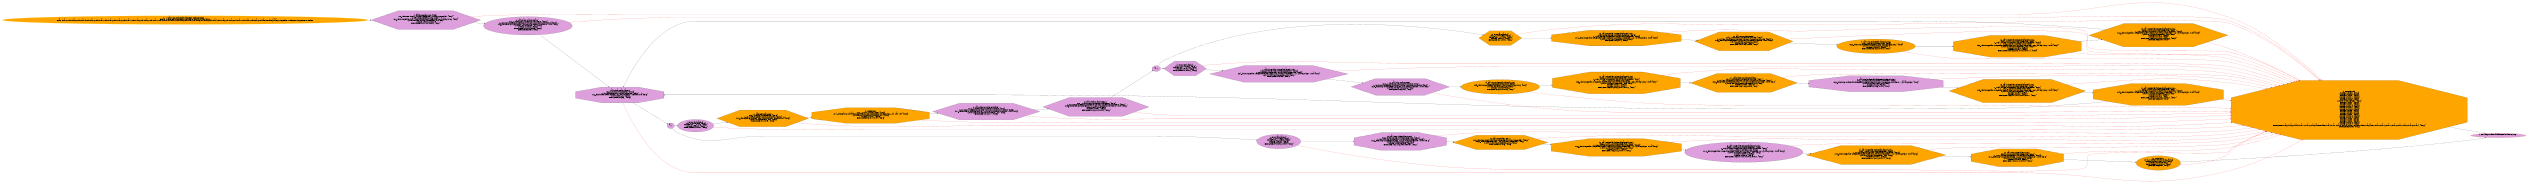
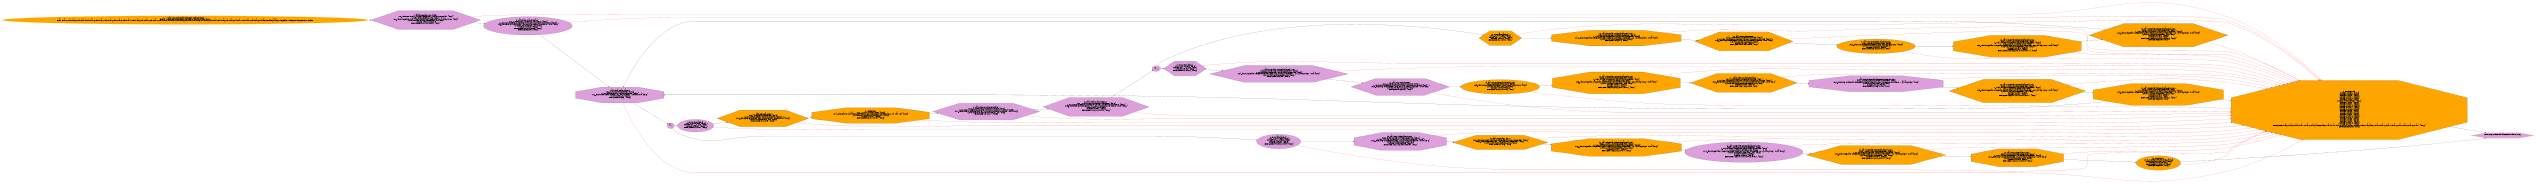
(2498, 135) -> (2503, 135)
